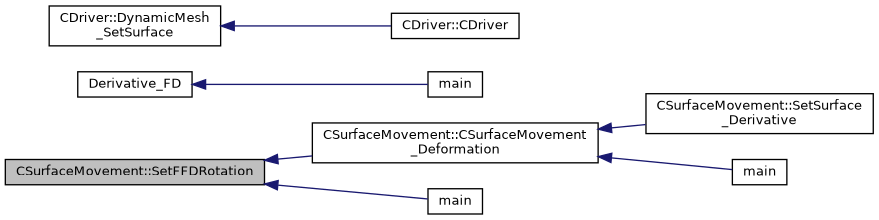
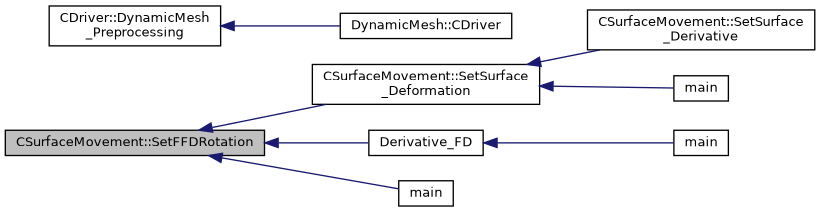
(135, 26) -> (135, 26)
(455, 26) -> (426, 26)
none -> (324, 143)
(455, 143) -> (426, 84)
